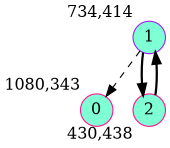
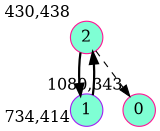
(126, 69) -> (109, 69)
